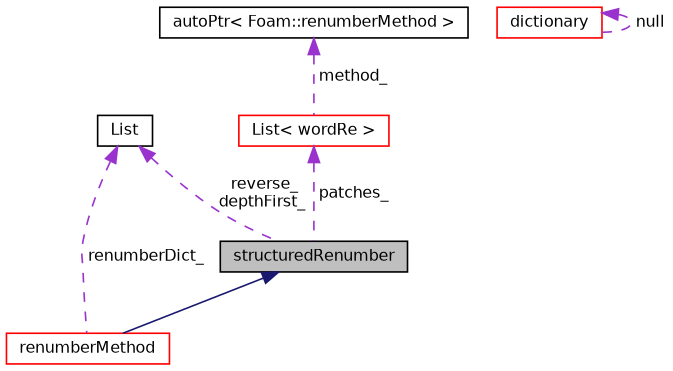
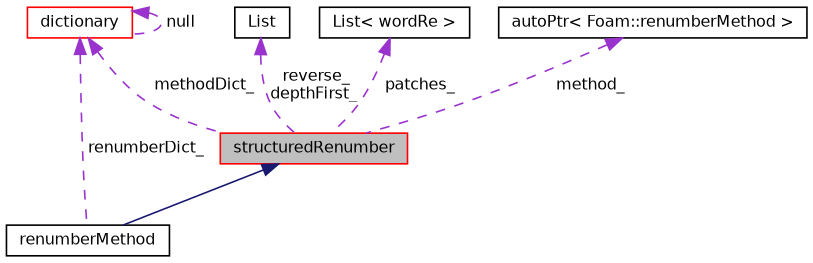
(314, 85) -> (488, 94)
none -> (152, 105)
(314, 131) -> (395, 23)
(82, 245) -> (82, 140)
(314, 257) -> (314, 148)
(88, 349) -> (88, 240)
